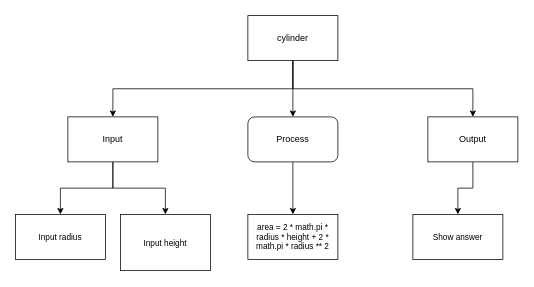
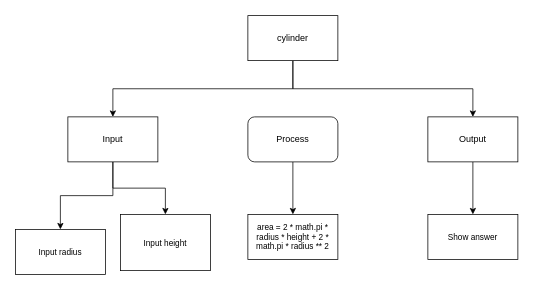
(293, 110) -> none
(60, 237) -> (60, 252)
(458, 237) -> (473, 237)
